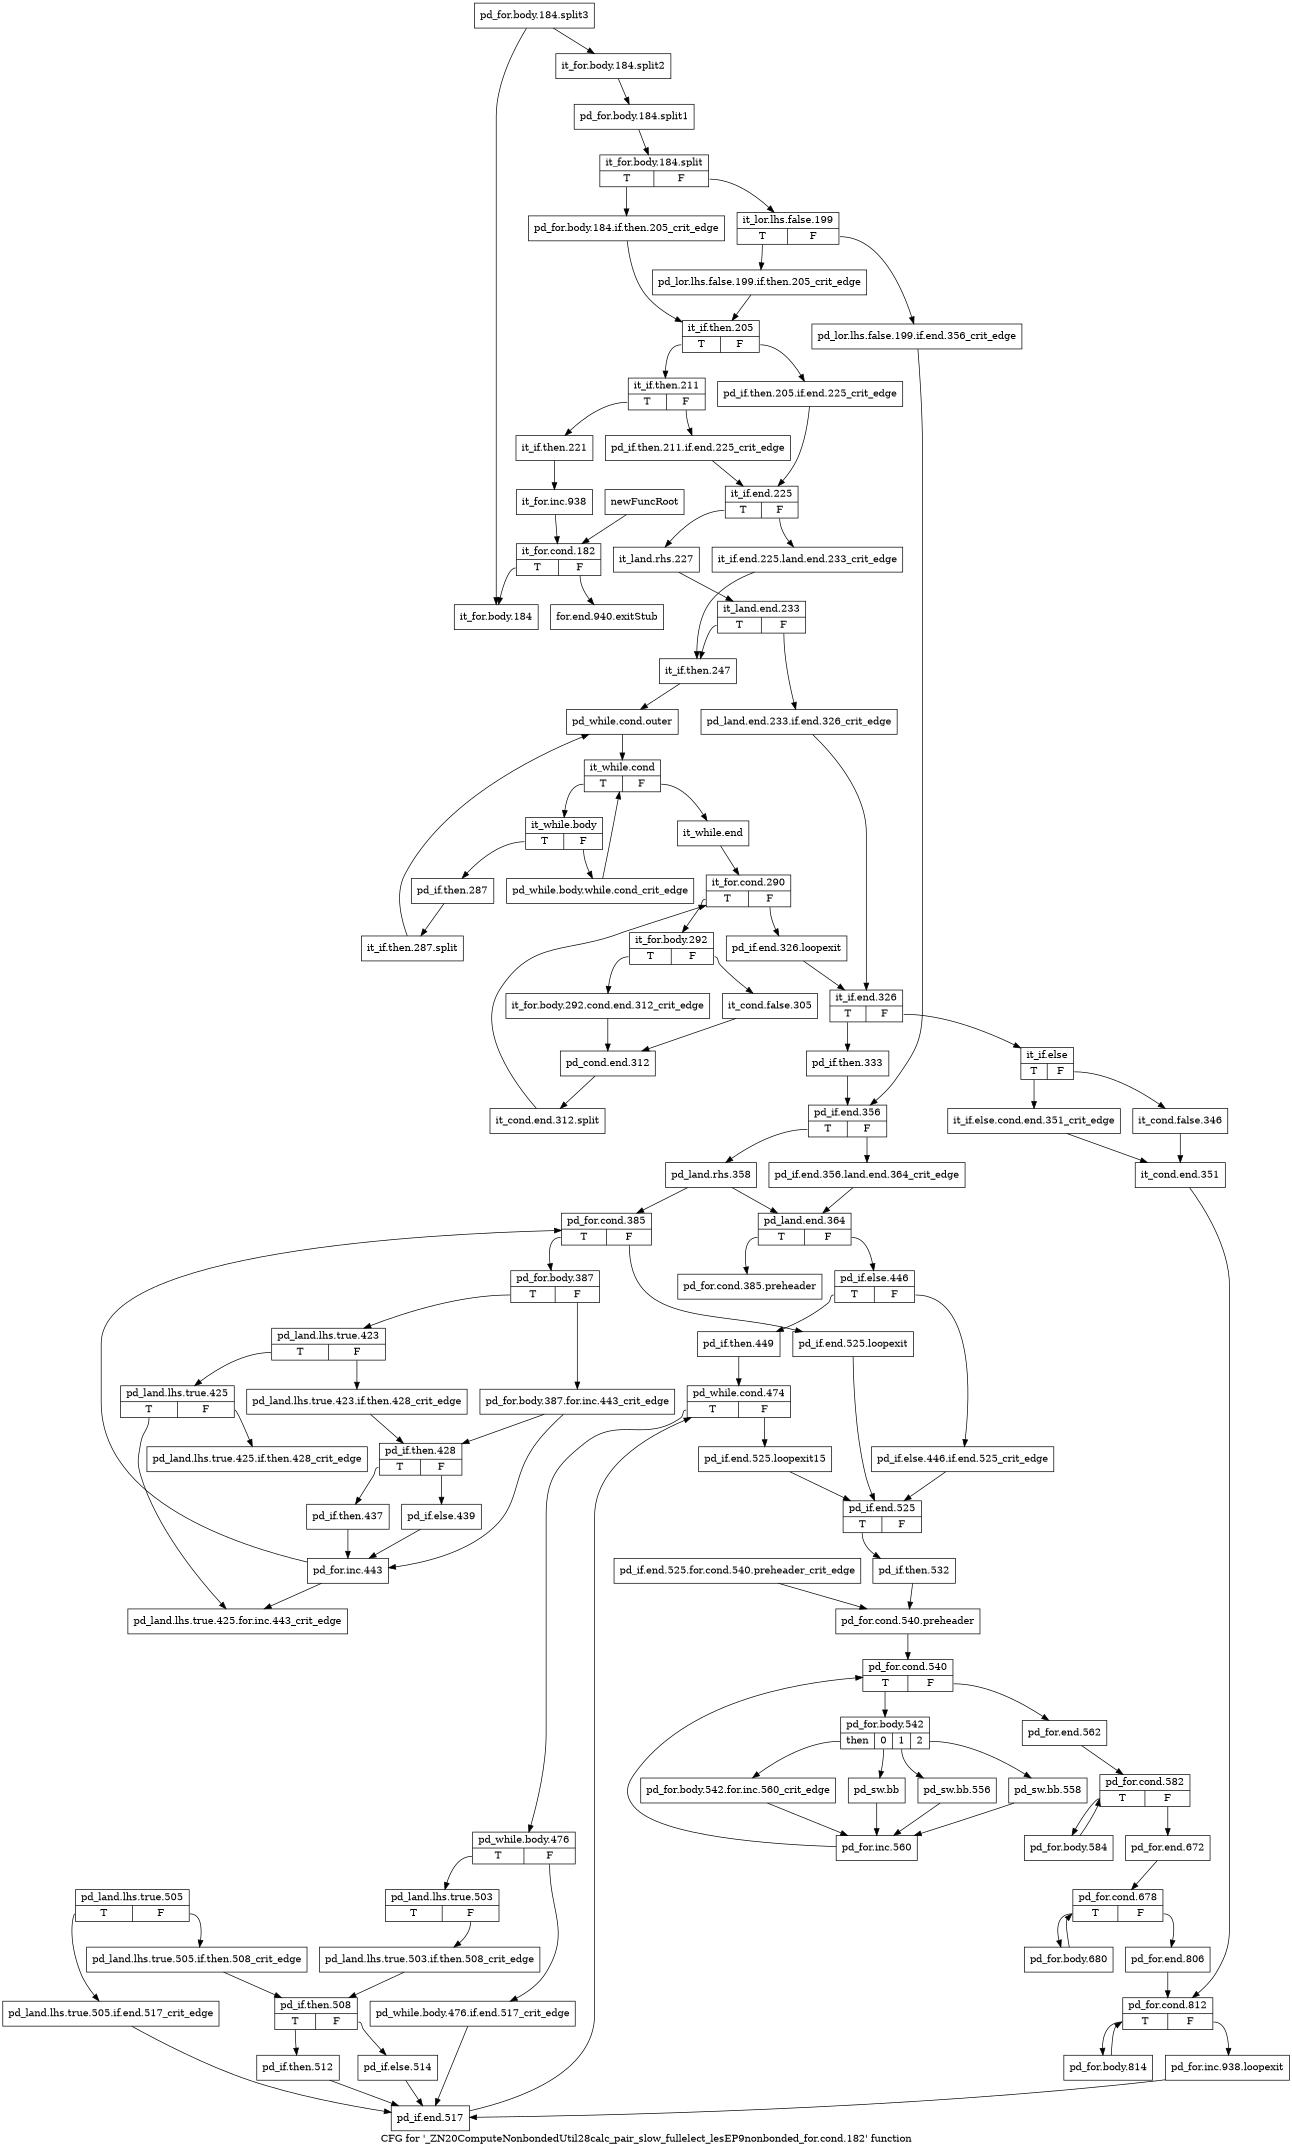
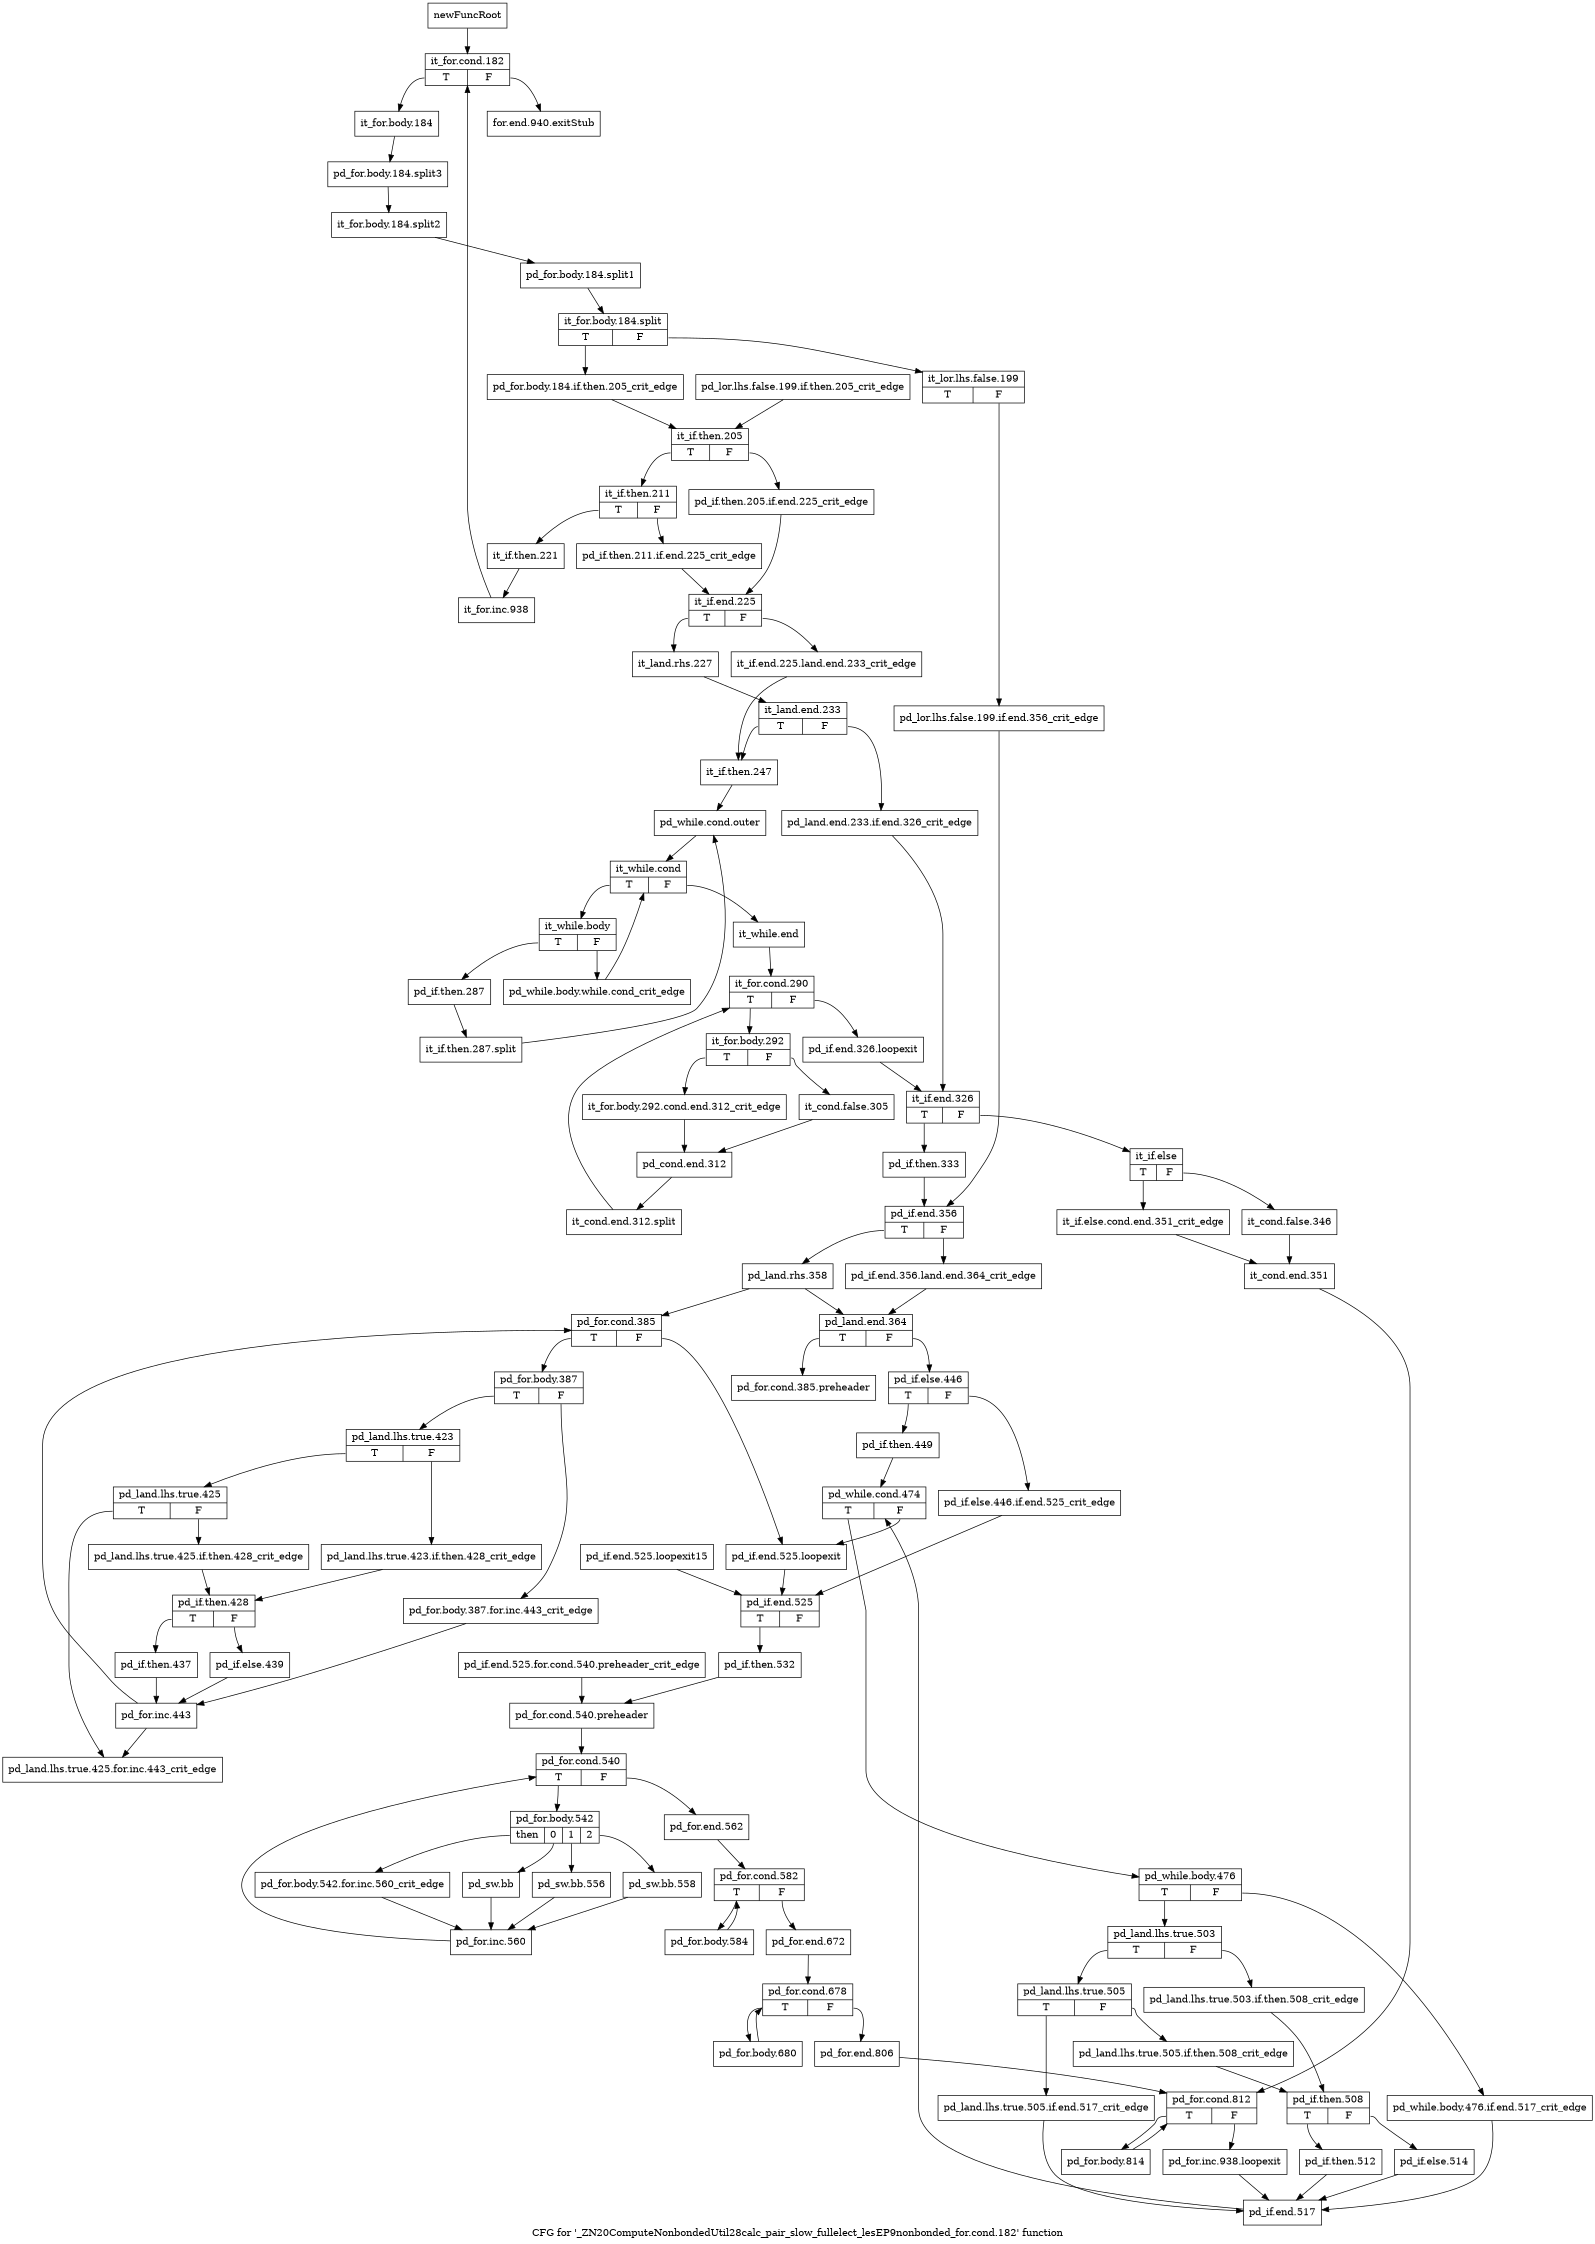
(762, 254) -> none
(496, 310) -> (393, 146)
(507, 1428) -> (205, 1579)
(765, 1429) -> (873, 1534)
none -> (1090, 1960)
